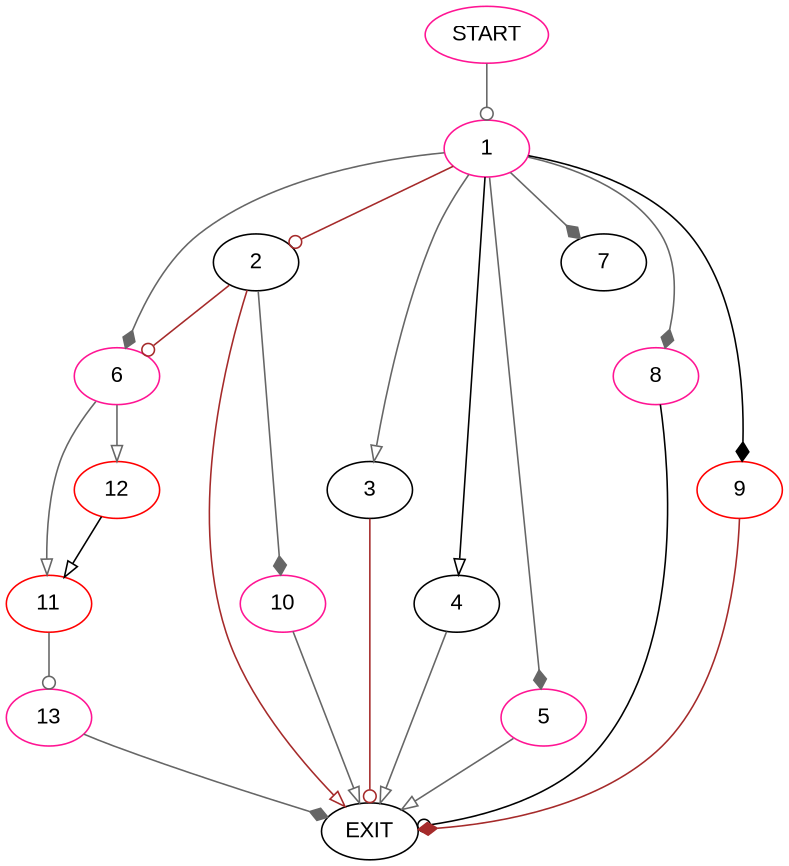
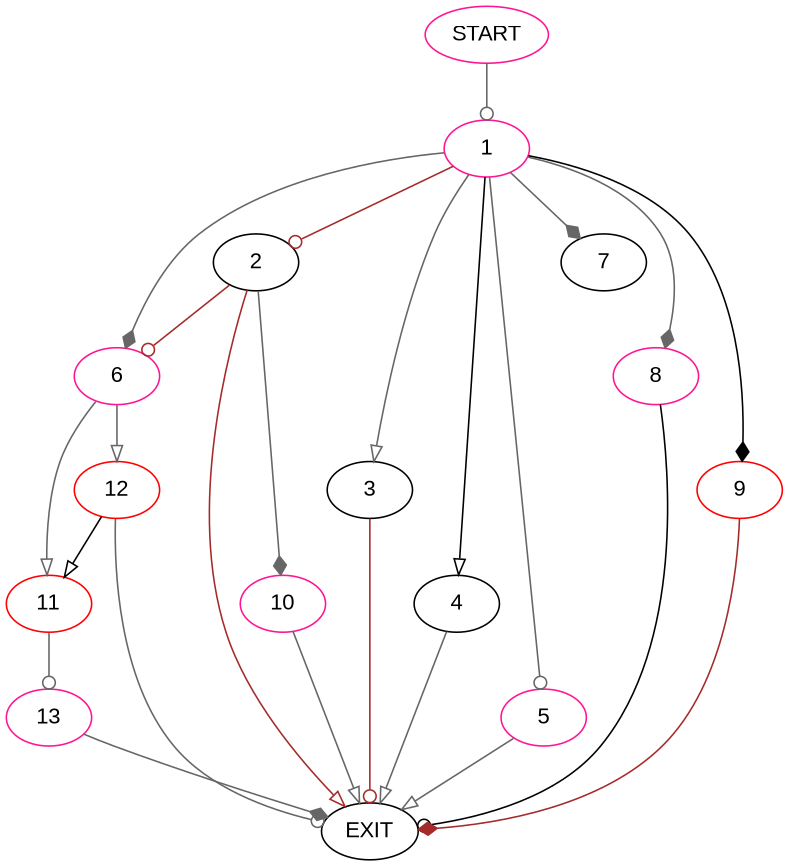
(515, 427) -> (515, 427)
none -> (152, 712)
